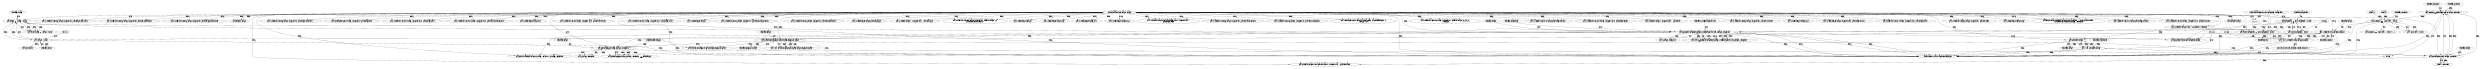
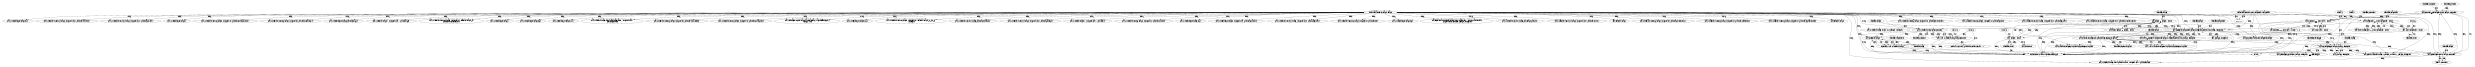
(1686, 13) -> none
(131, 16) -> (2127, 16)
(352, 21) -> (1983, 21)
(1705, 21) -> none
(2091, 48) -> (1893, 46)
